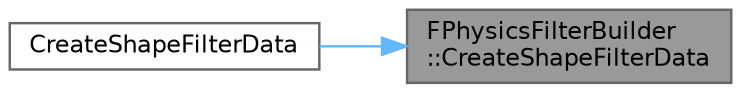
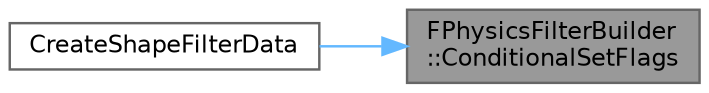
(569, 46) -> (553, 46)
